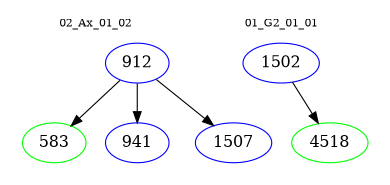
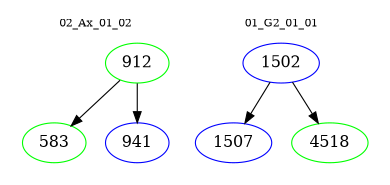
(137, 63) -> (137, 63)
(171, 91) -> (260, 98)
